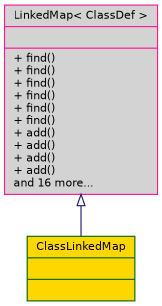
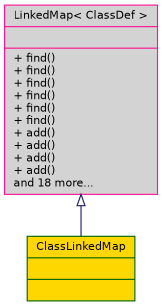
(54, 183) -> (54, 183)
